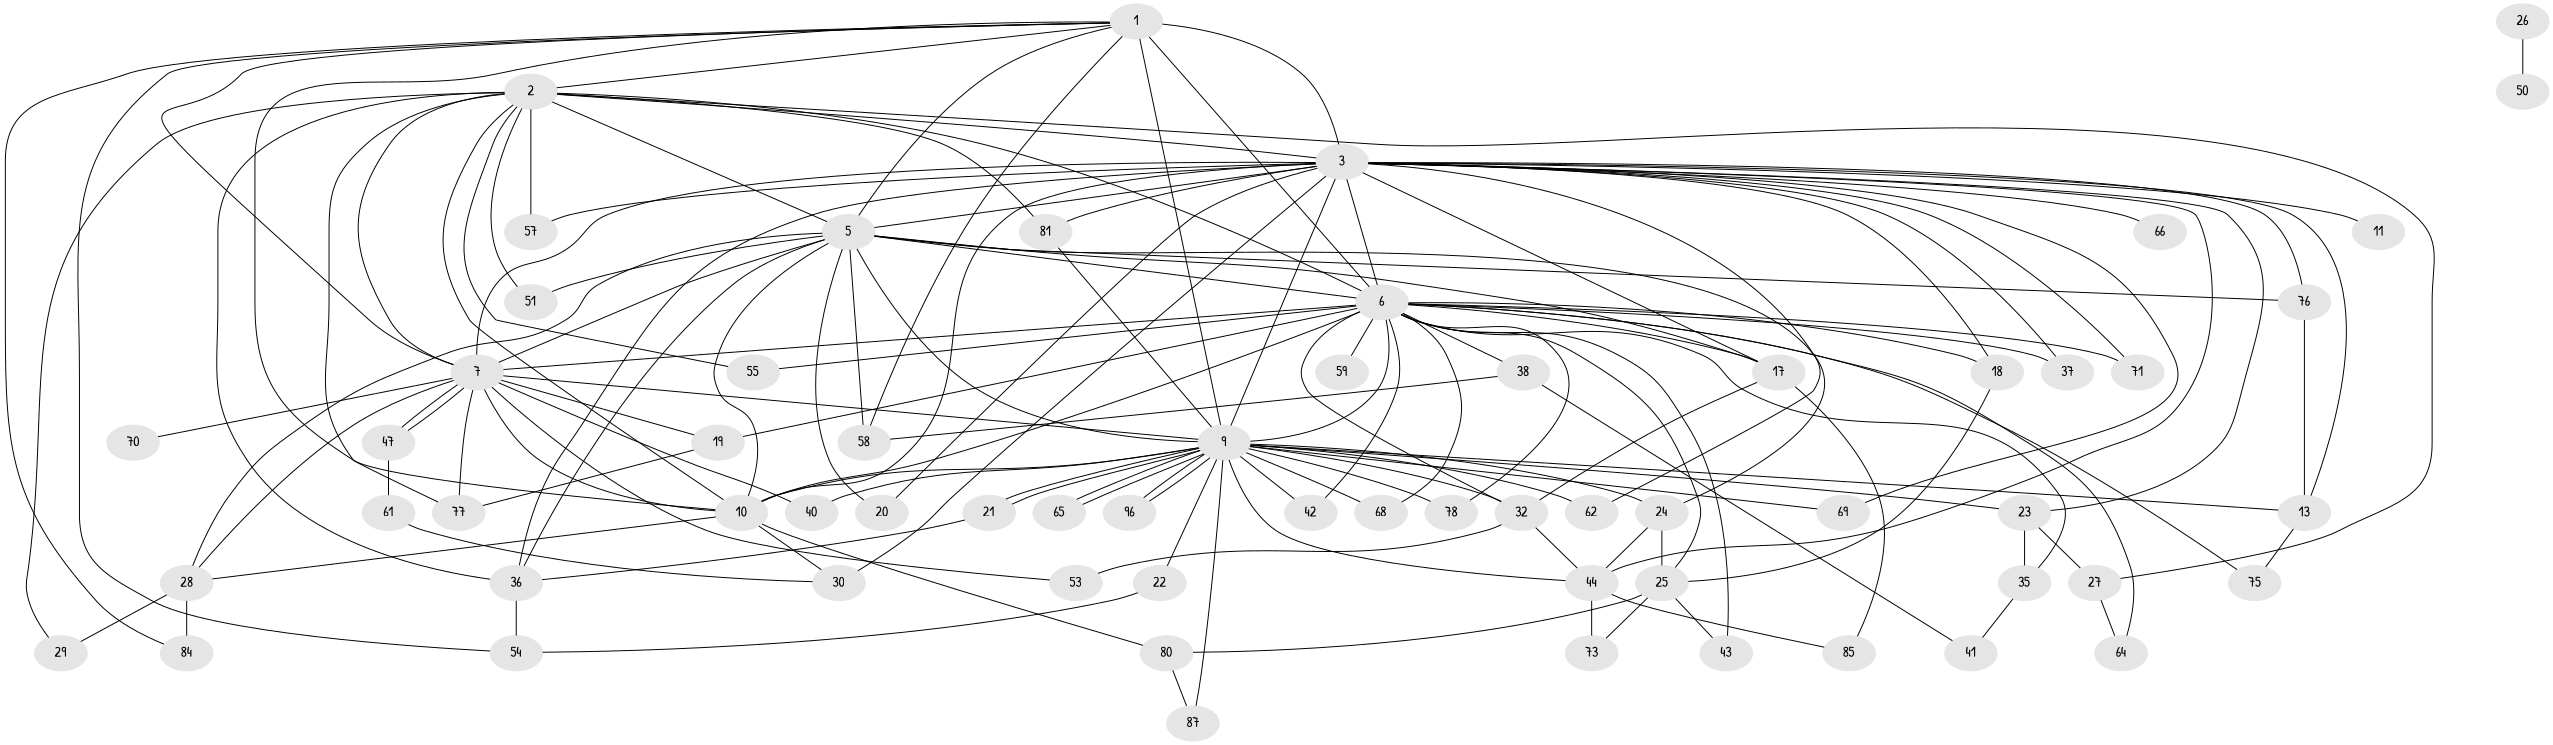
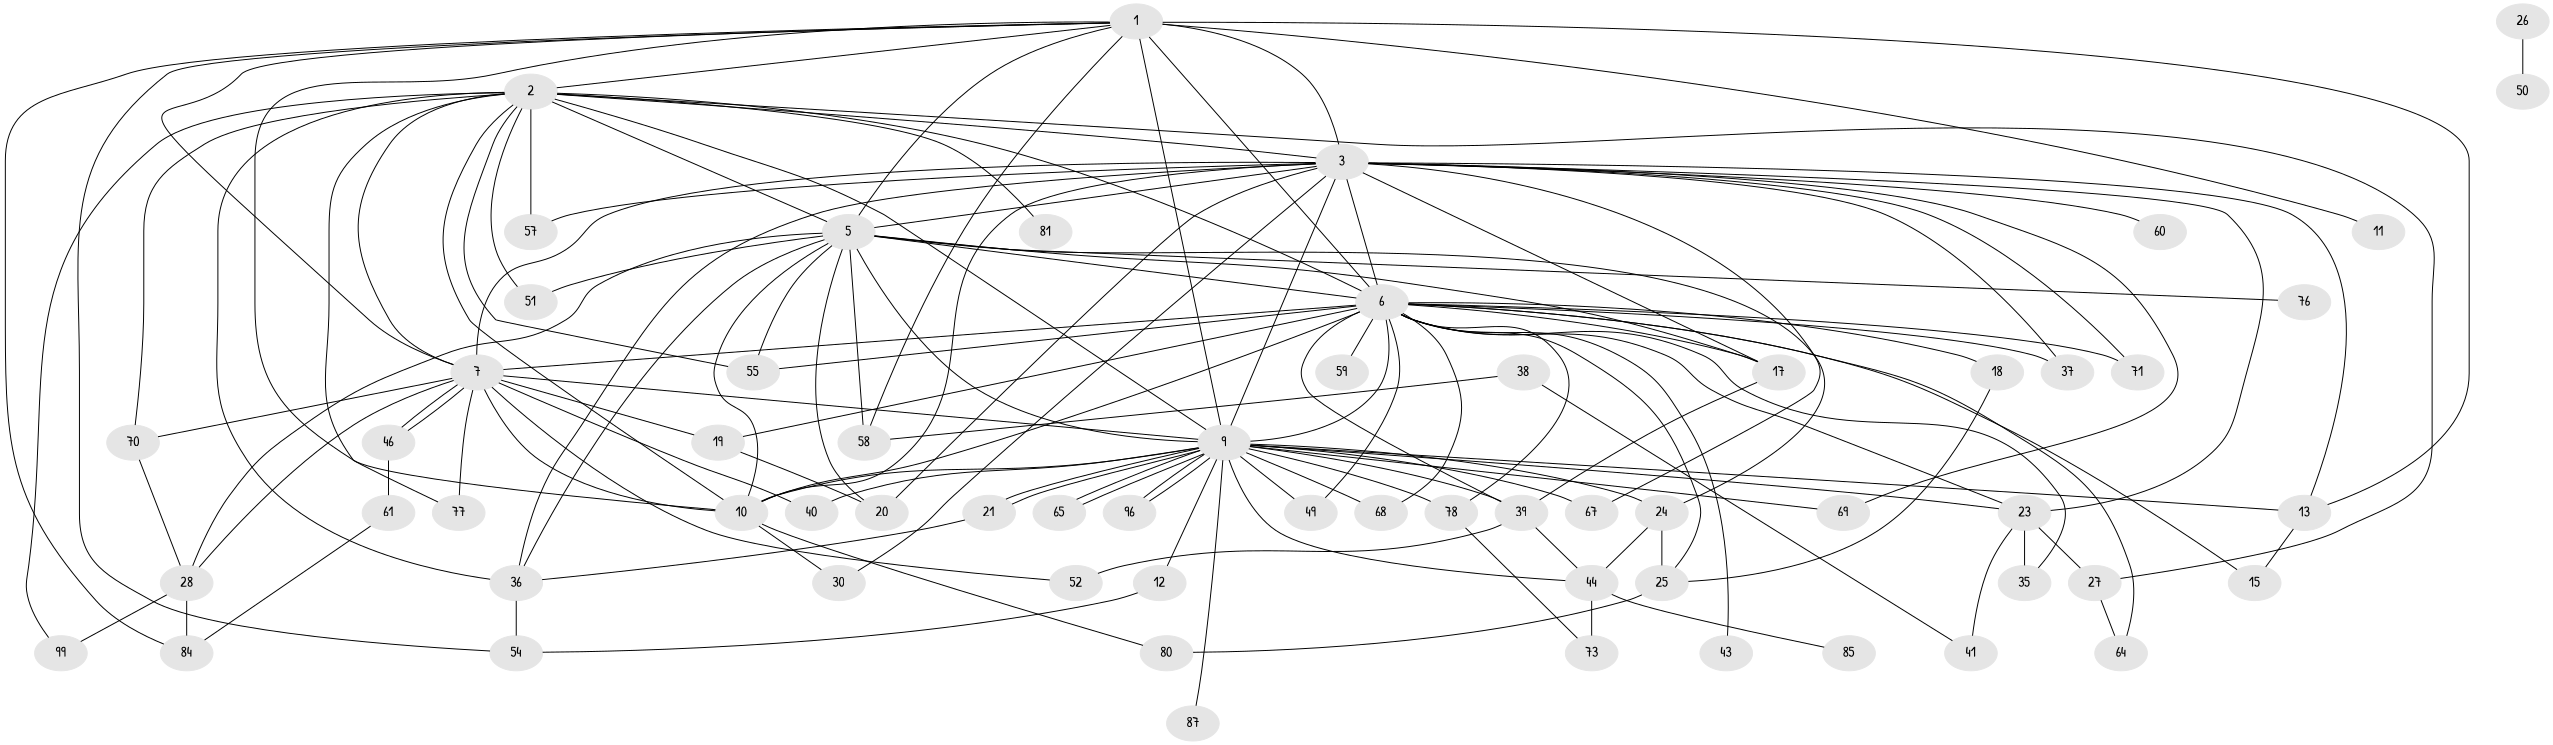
none -> (204, 144)
(1859, 170) -> none
(1865, 174) -> (1765, 95)
(1165, 194) -> none
(1811, 203) -> none
(2181, 210) -> none
(2160, 232) -> (2160, 232)
(659, 294) -> (787, 294)
(1453, 337) -> (1705, 386)
(1139, 342) -> (884, 215)
(2304, 408) -> (2036, 52)
(389, 443) -> (389, 443)
(588, 478) -> (801, 476)
(1881, 506) -> none
(1311, 513) -> (1311, 513)
(1521, 513) -> (1521, 513)
(1592, 513) -> (1592, 513)
(464, 548) -> (160, 513)
(609, 566) -> (288, 583)
(1076, 583) -> (1076, 583)
(1160, 583) -> (1160, 583)
(2255, 583) -> (2255, 583)
(1687, 610) -> none
(1627, 618) -> (1524, 586)
(1998, 618) -> (1984, 579)
(61, 653) -> (61, 653)
(1180, 688) -> none
